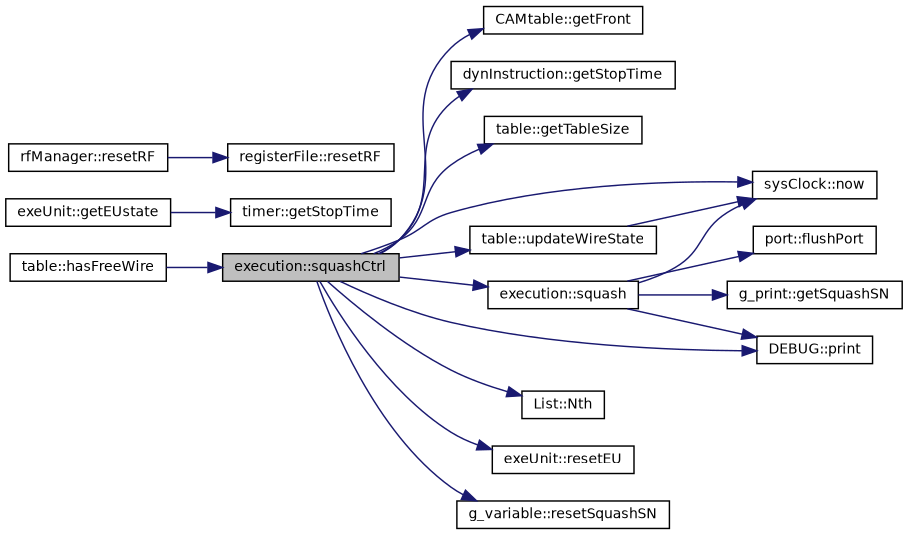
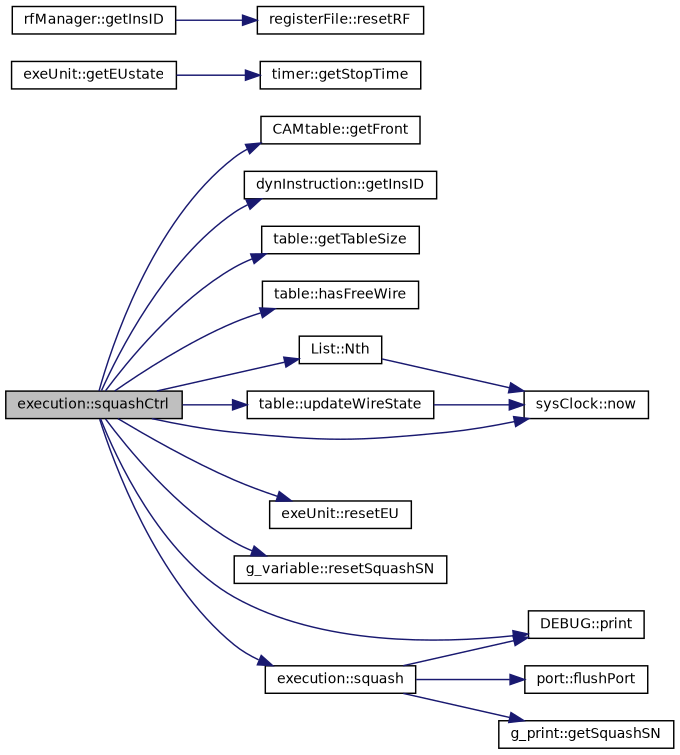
(563, 75) -> (340, 185)
(88, 158) -> (94, 20)
(695, 249) -> (446, 373)
(187, 267) -> (185, 347)
